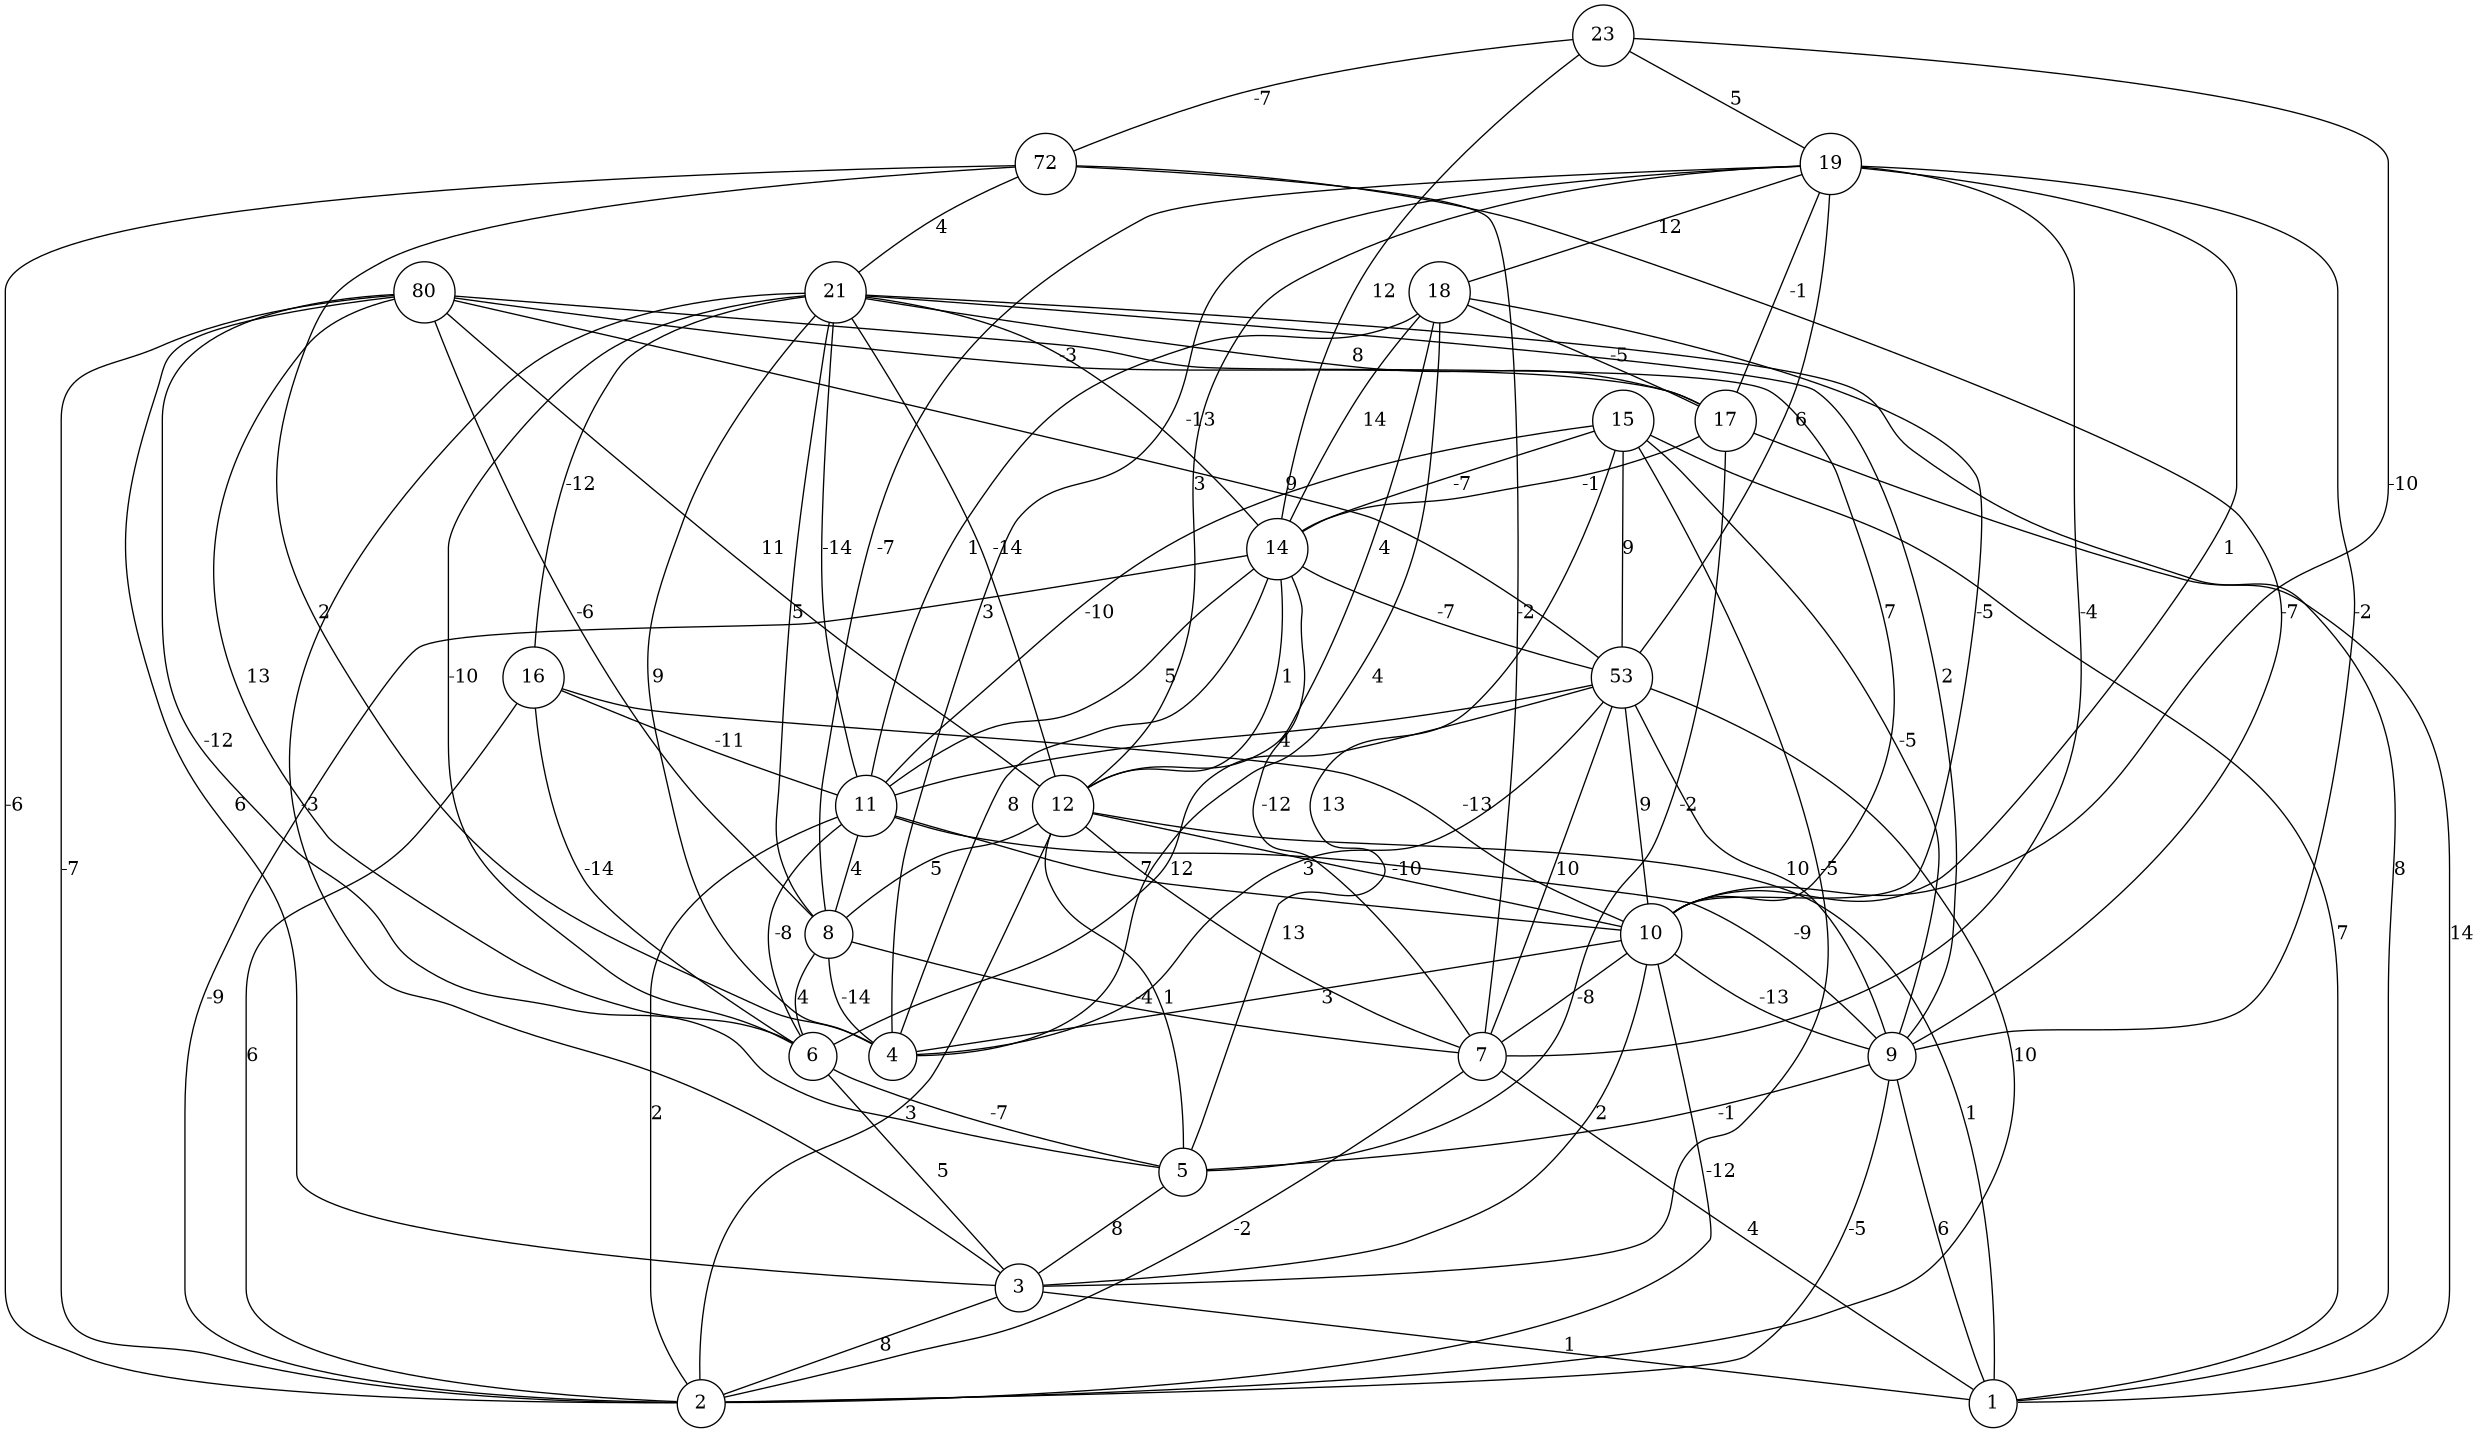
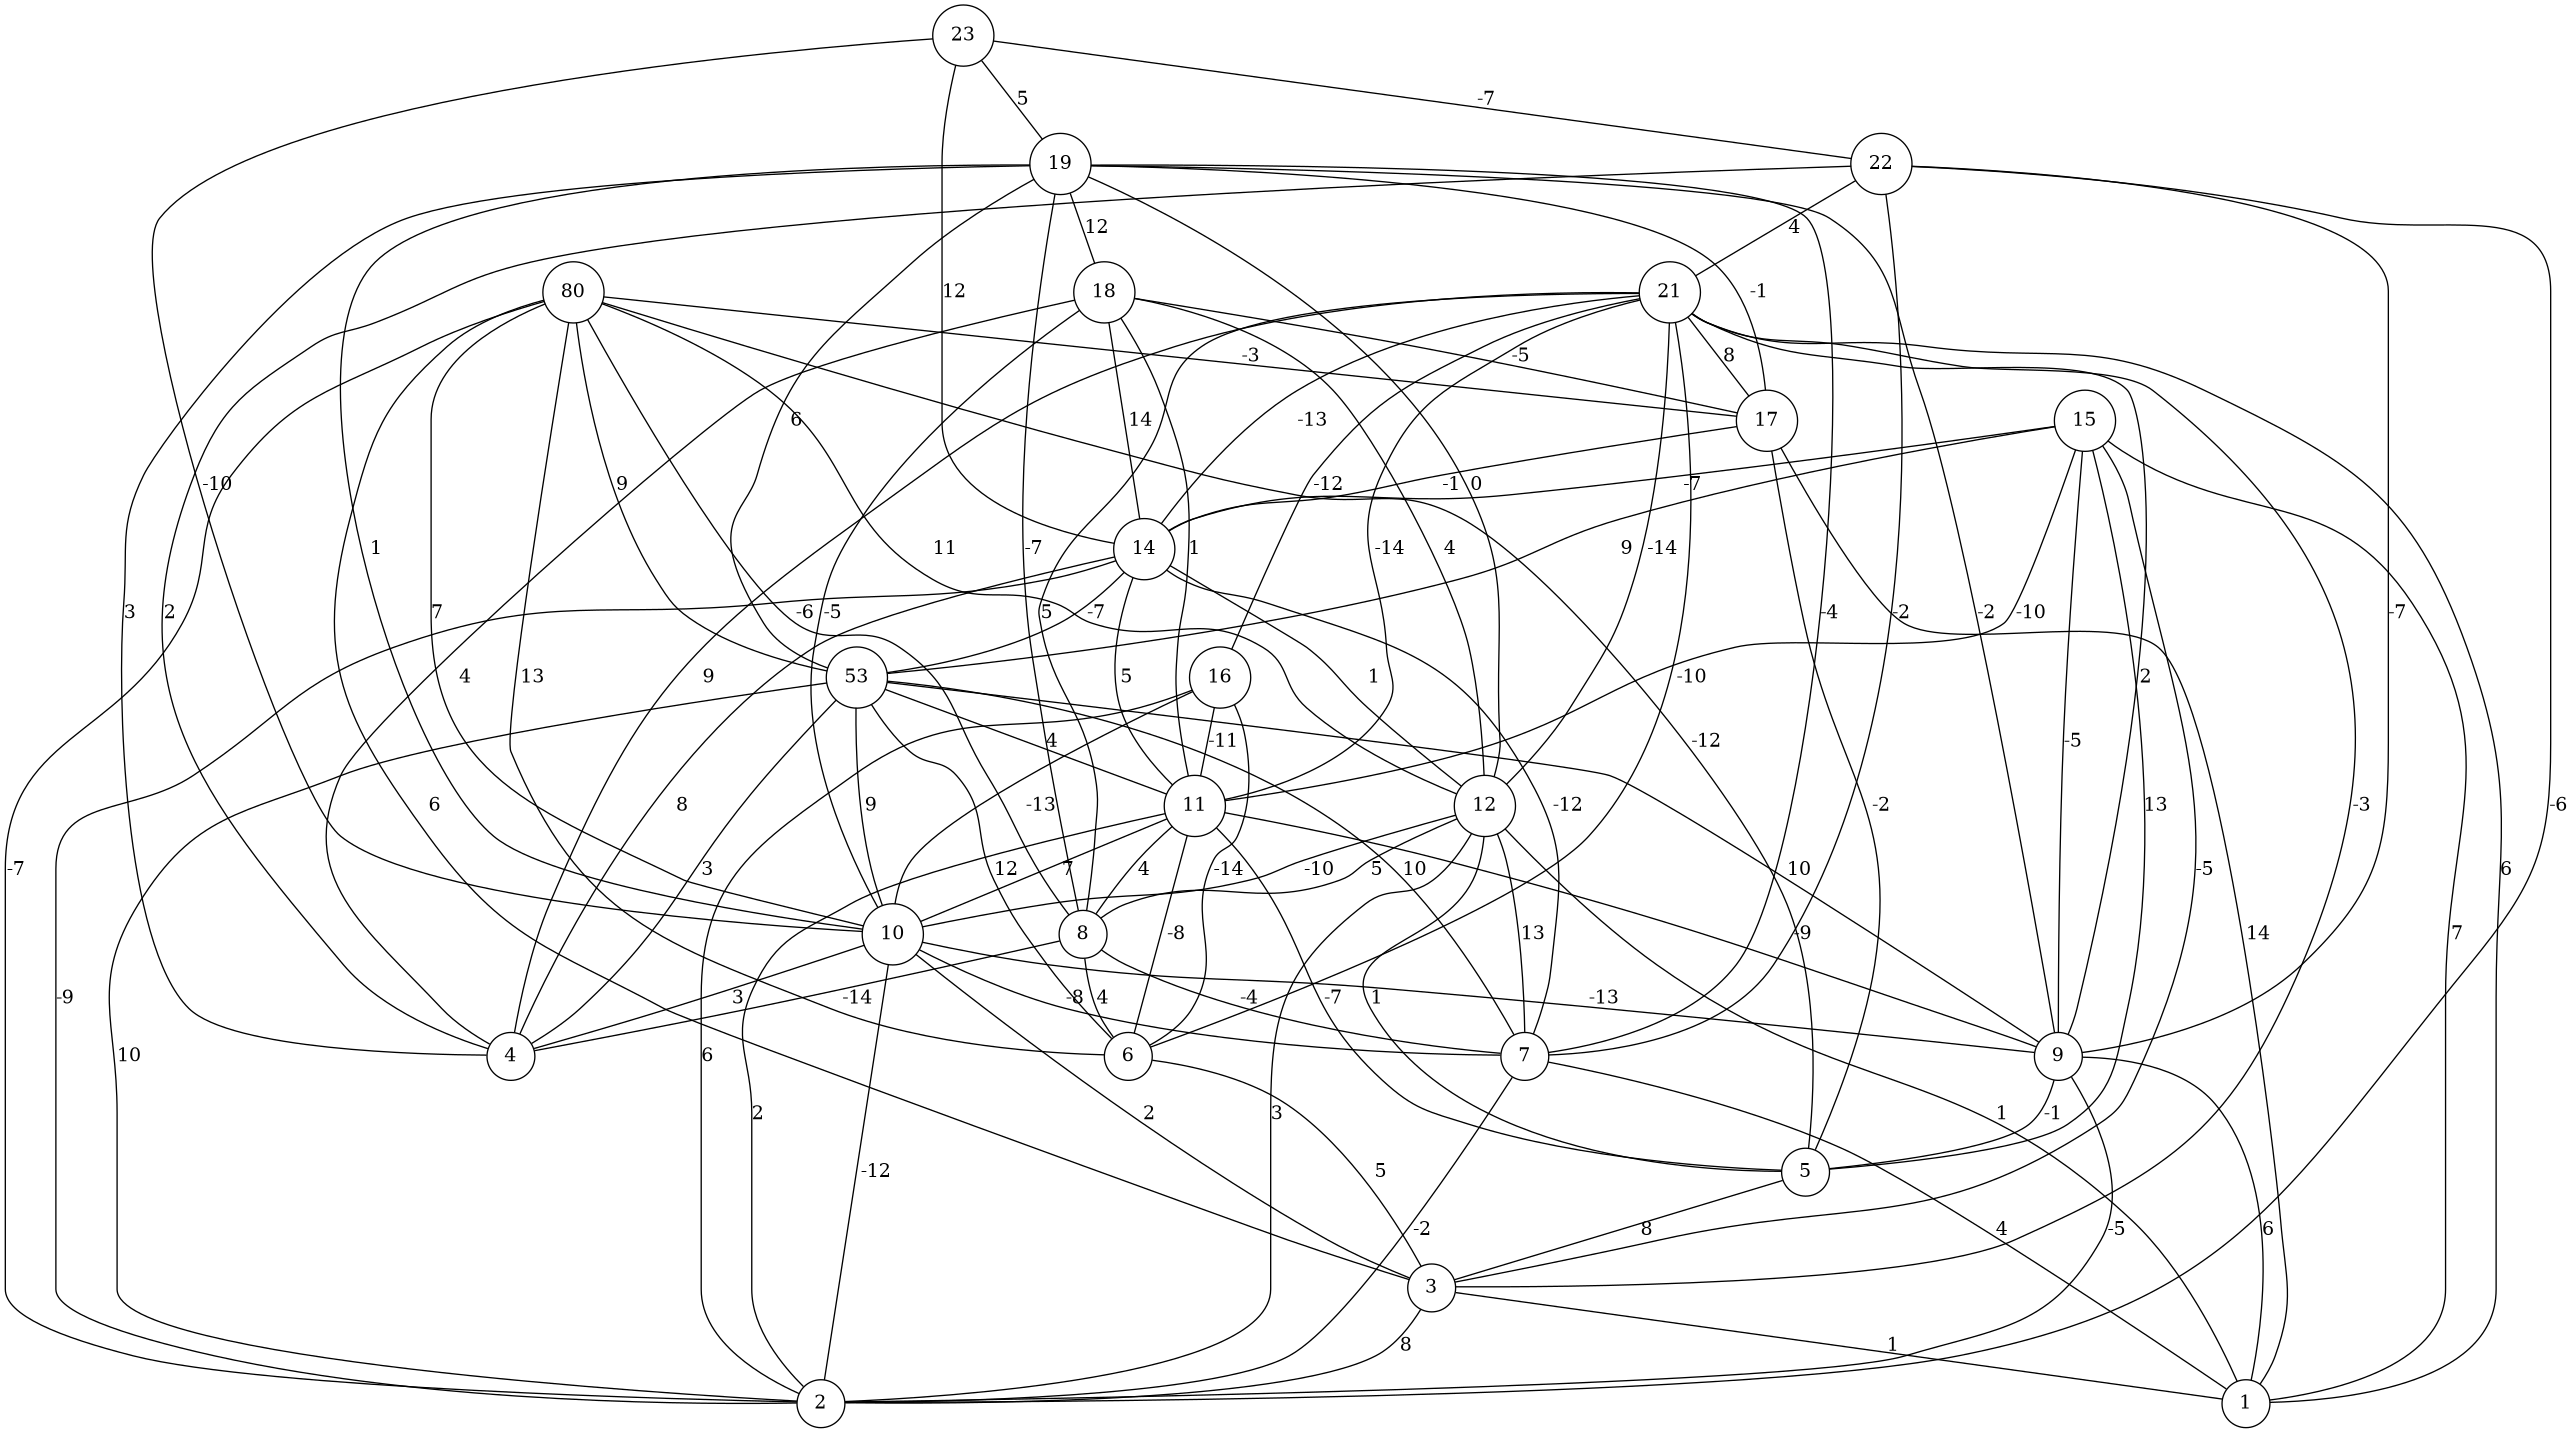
(1046, 164) -> (1881, 164)
(1200, 485) -> (1477, 485)
(2400, 870) -> (2507, 870)
(994, 1126) -> (1428, 1111)
